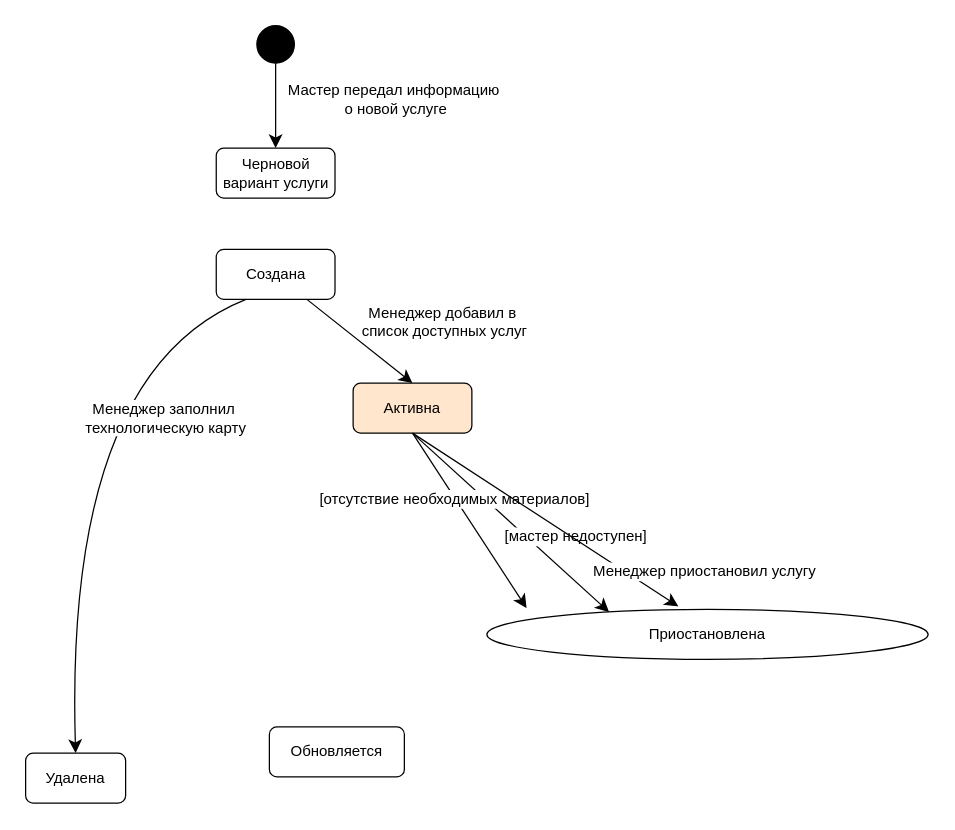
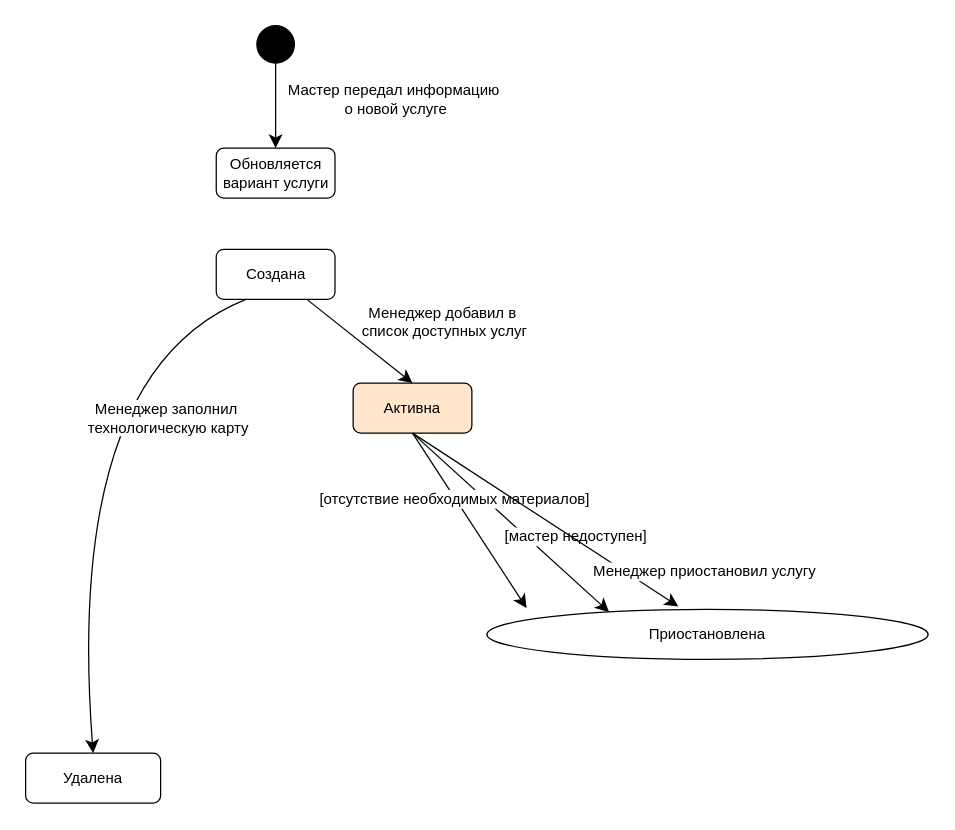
(276, 173) -> (276, 173)
(337, 752) -> none
(76, 778) -> (93, 778)
